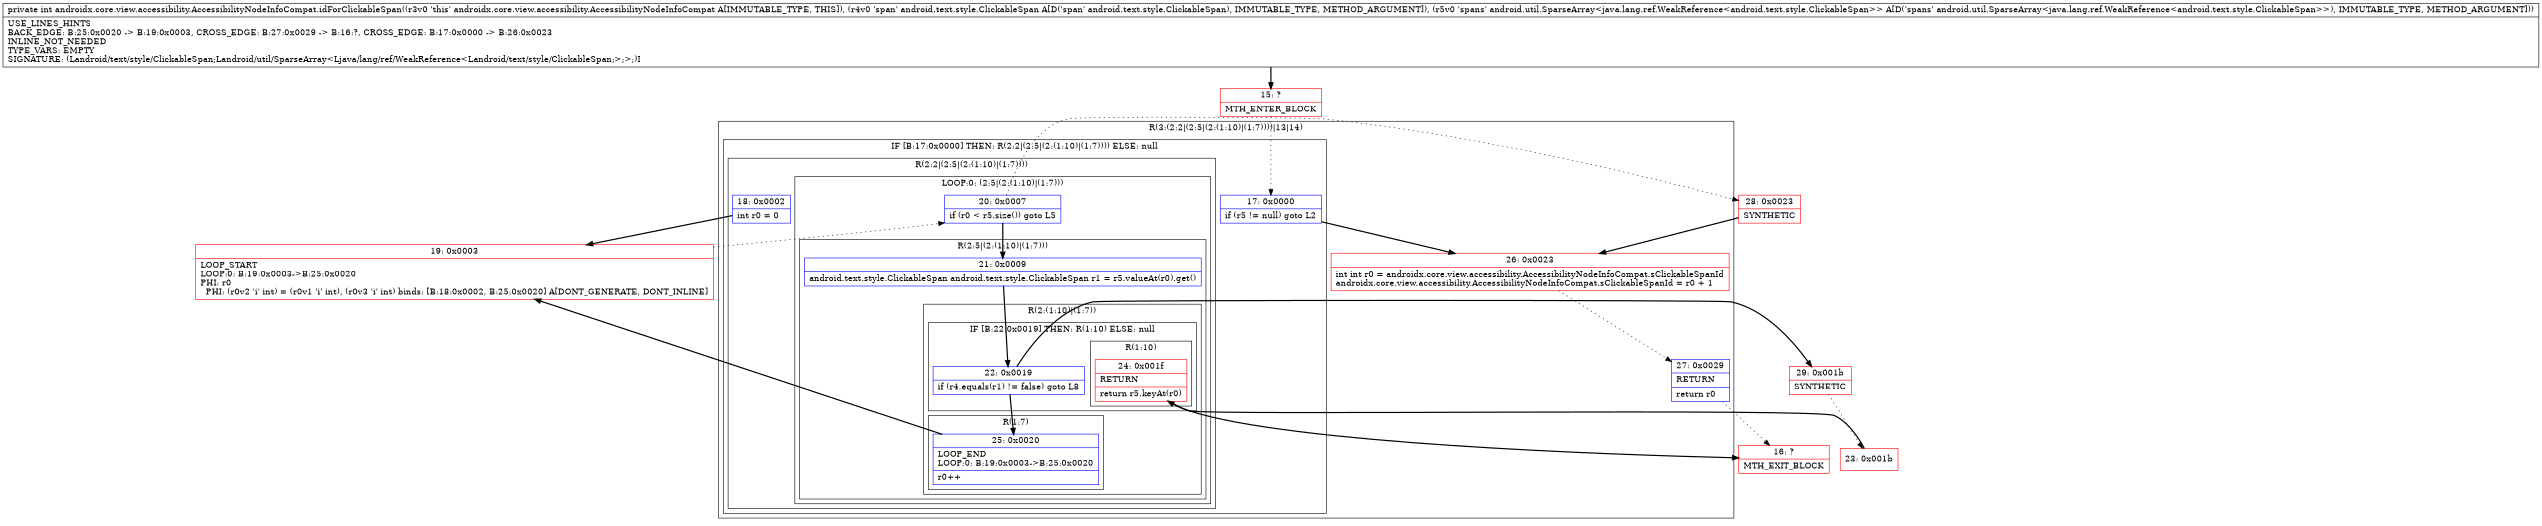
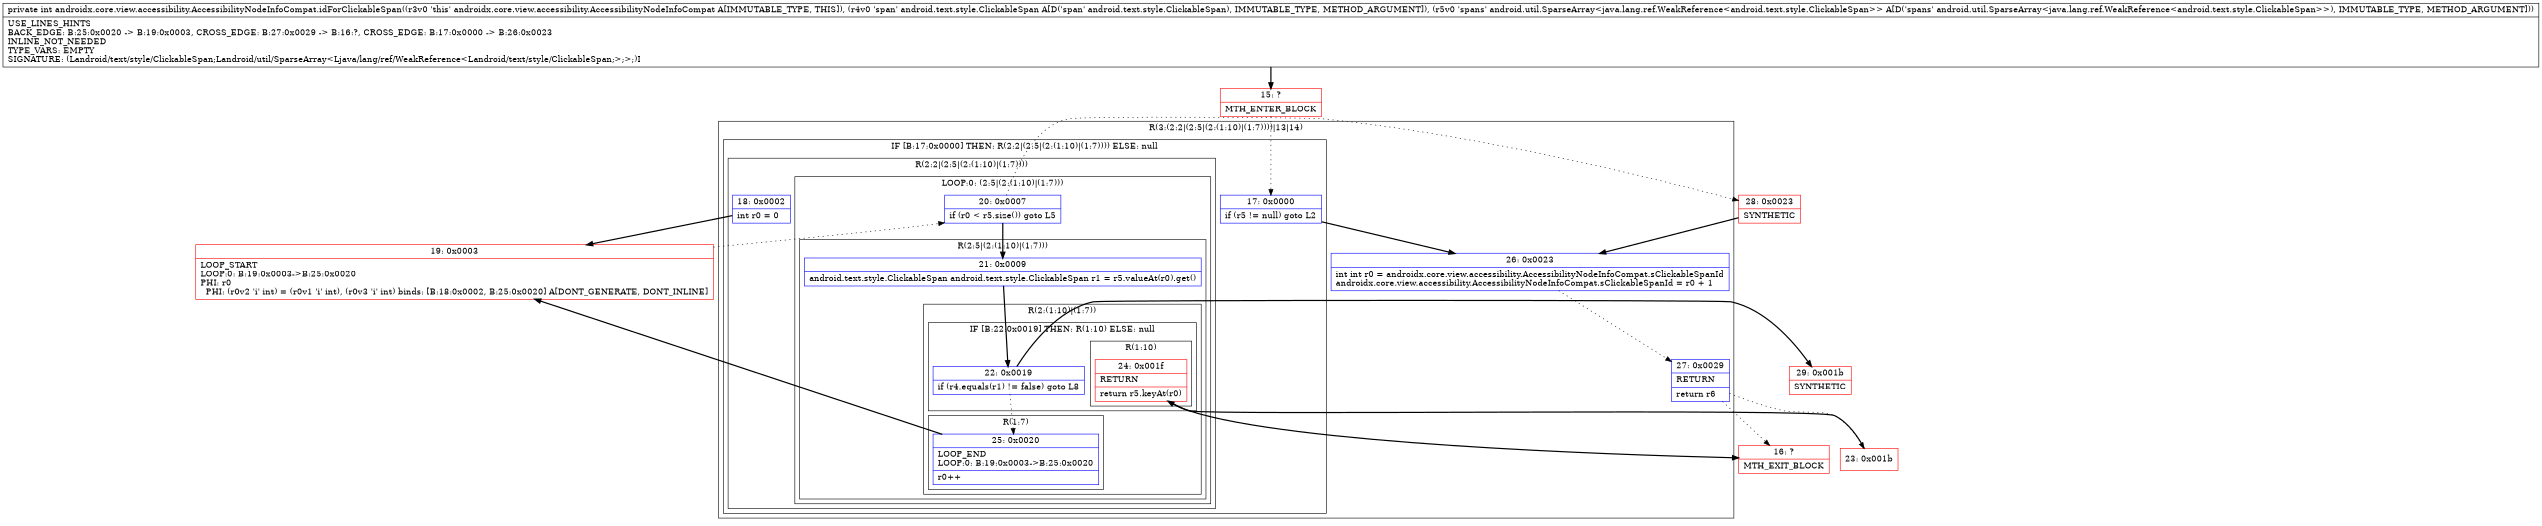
(1530, 272) -> (1530, 272)
(1696, 394) -> (1696, 394)
(1011, 407) -> (1011, 407)
(1842, 415) -> (1775, 409)
